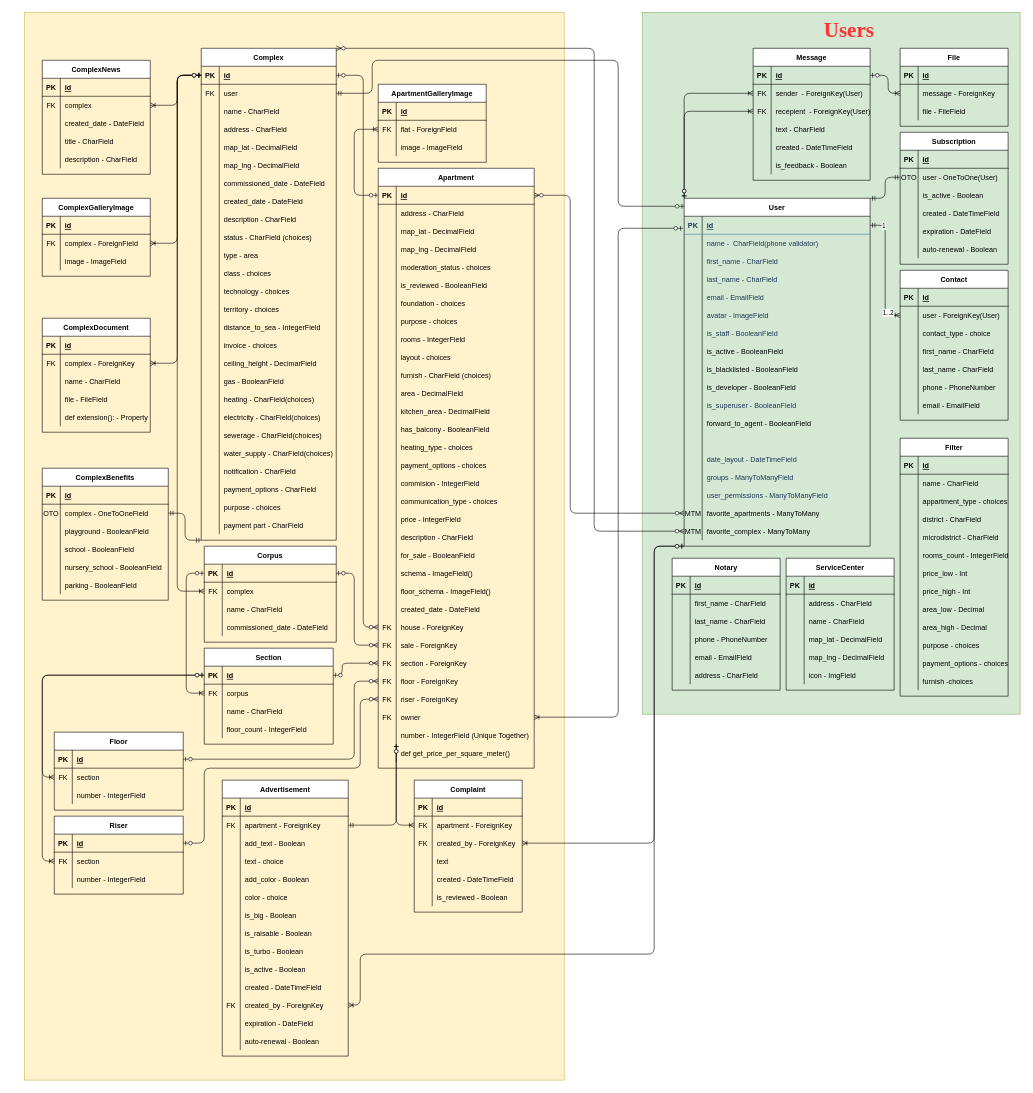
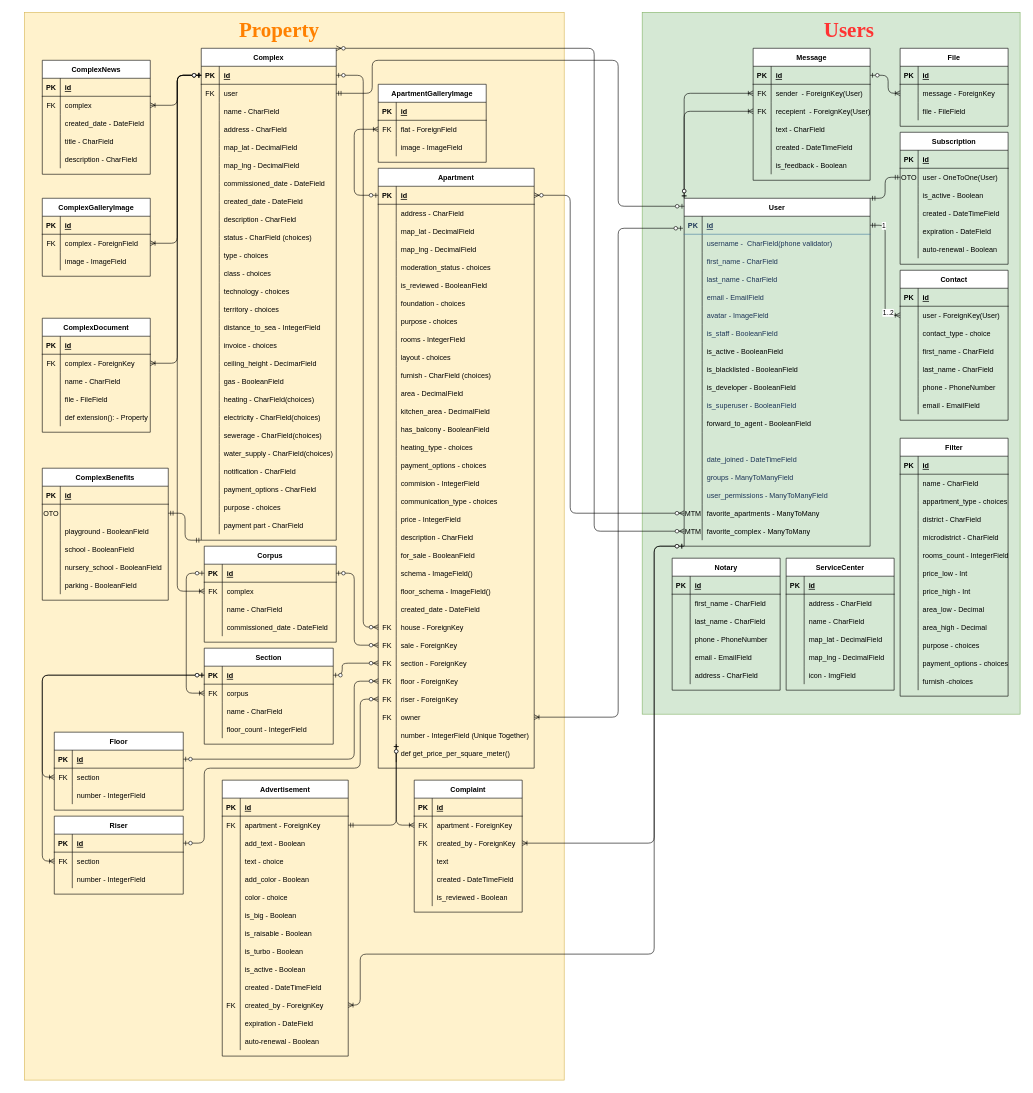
none -> (279, 30)
(769, 244) -> (777, 244)
(244, 256) -> (249, 256)
(756, 460) -> (756, 460)
(114, 513) -> none
